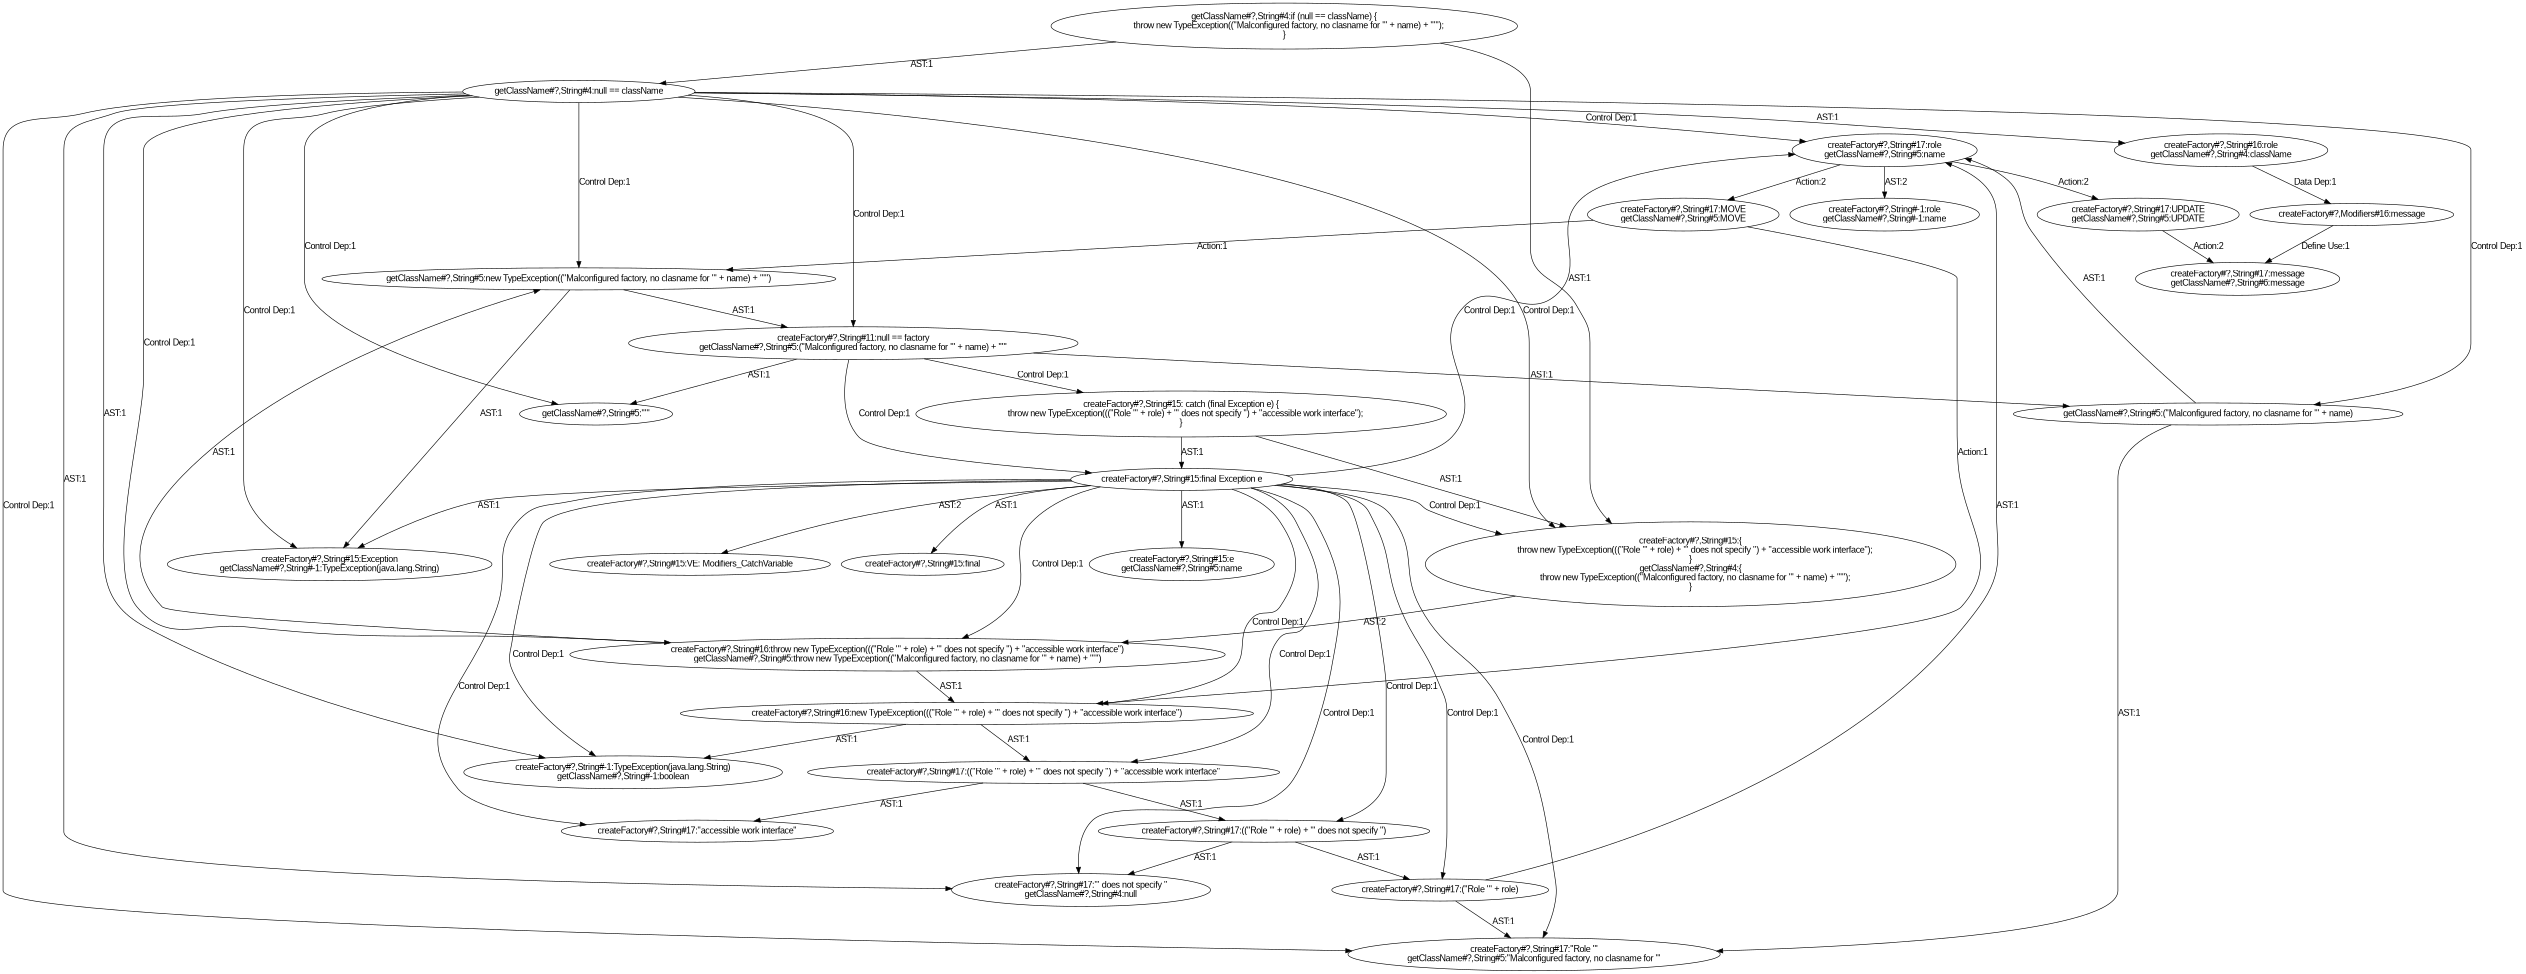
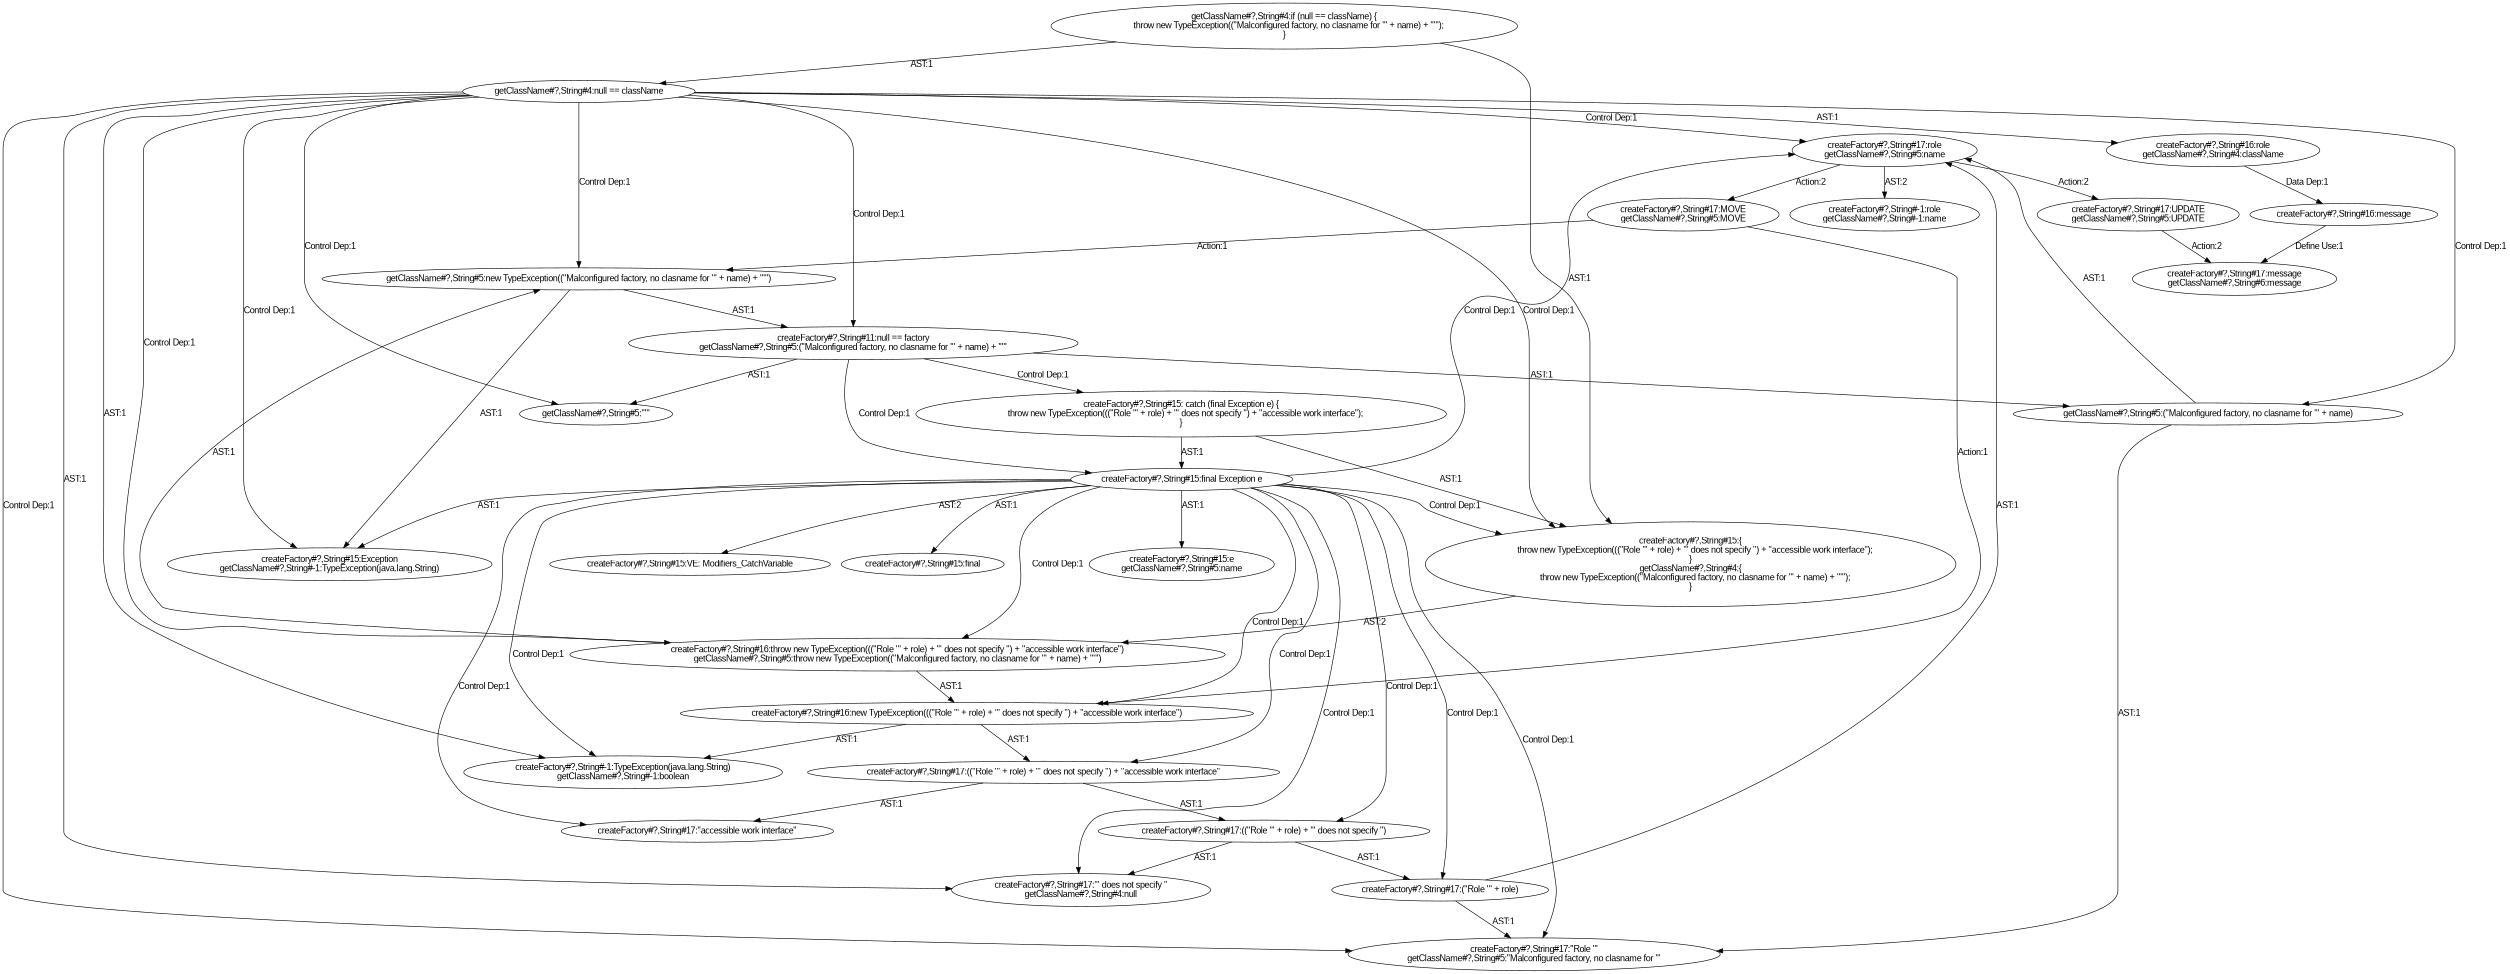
(2352, 215) -> (2344, 215)
